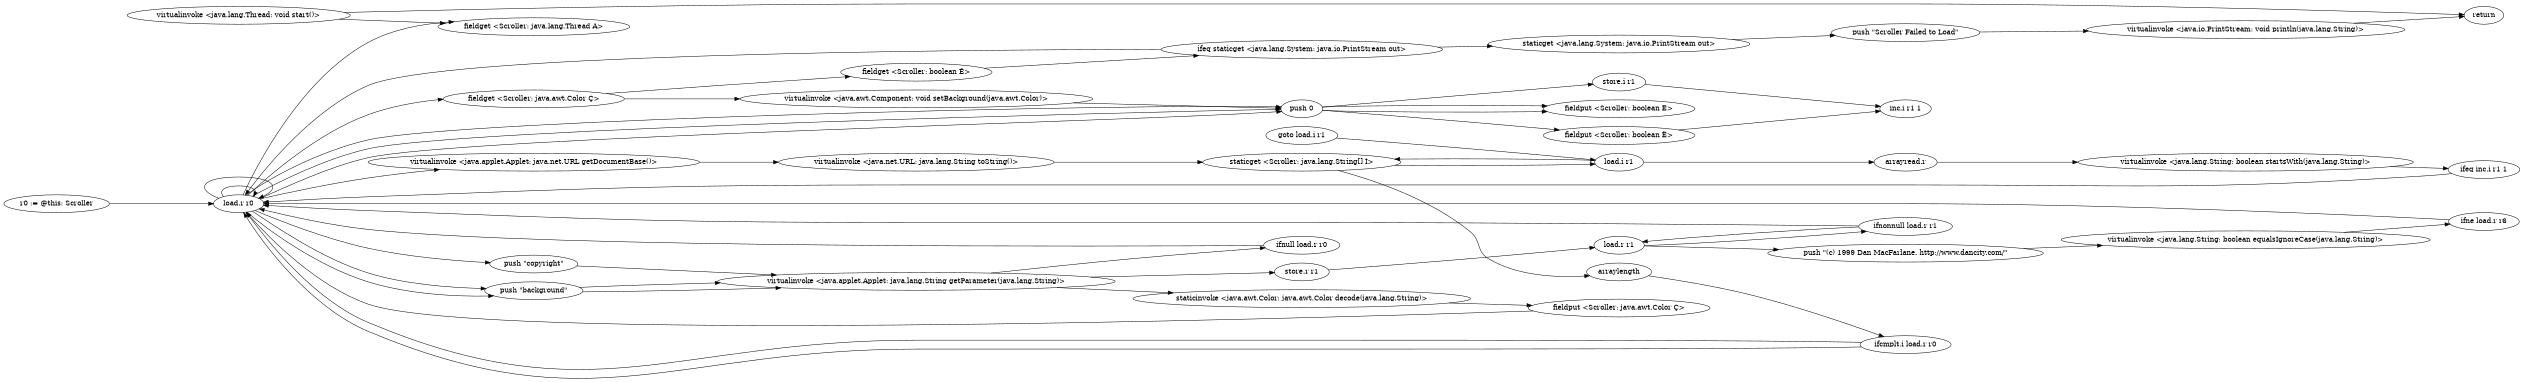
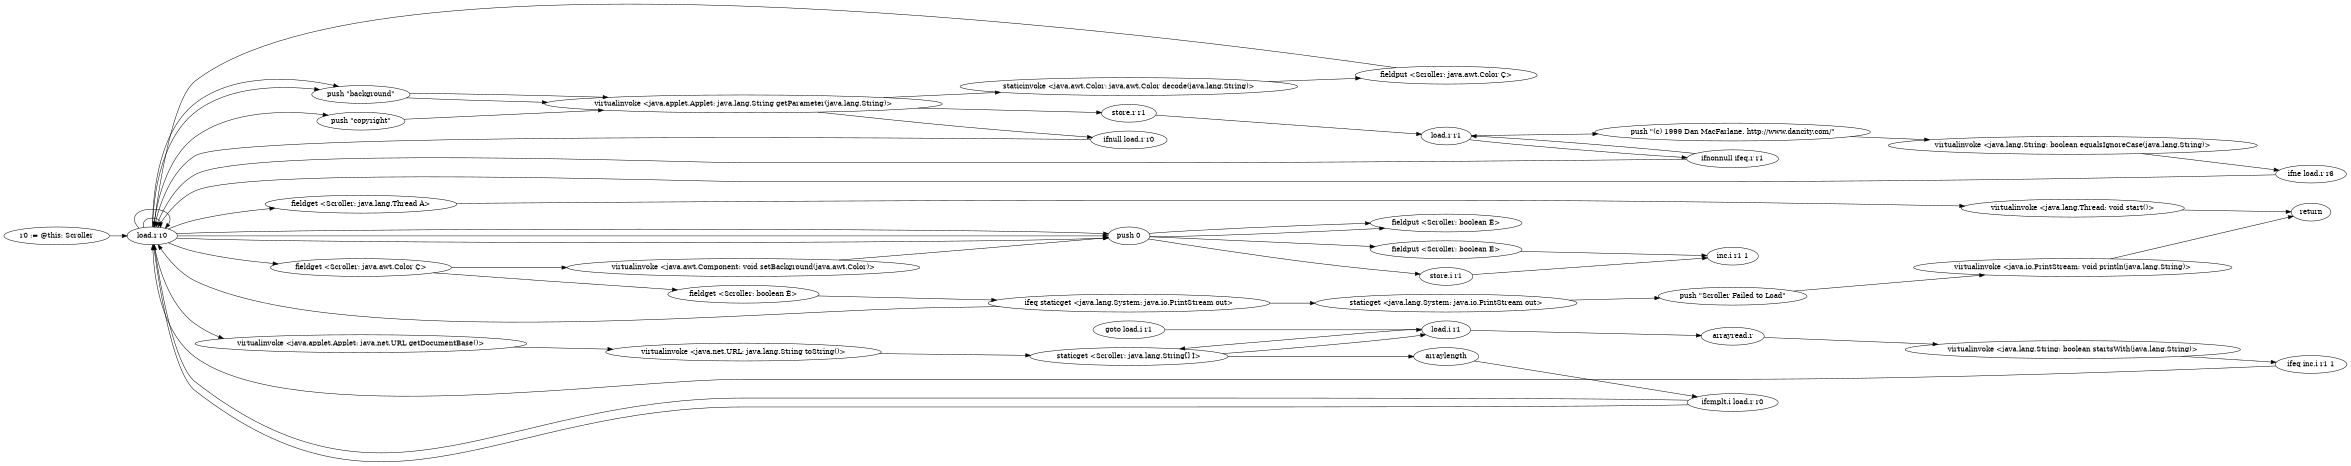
(390, 21) -> (1208, 200)
(1906, 226) -> (1733, 159)
